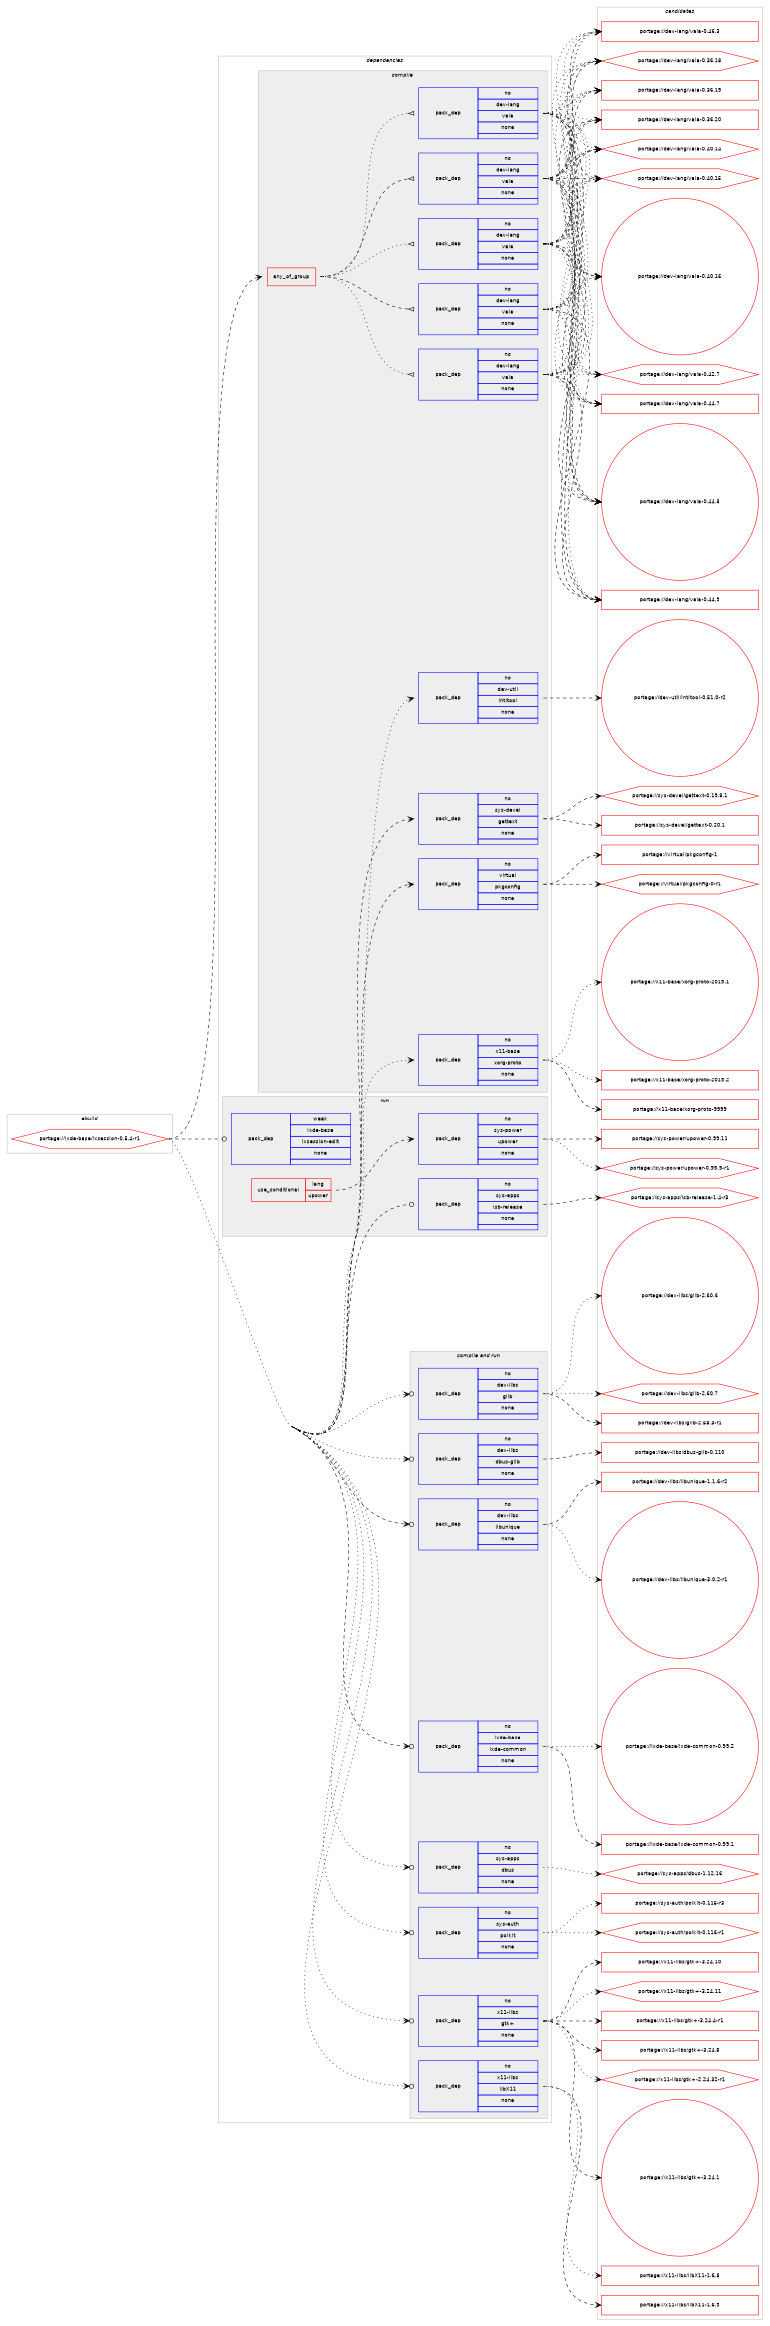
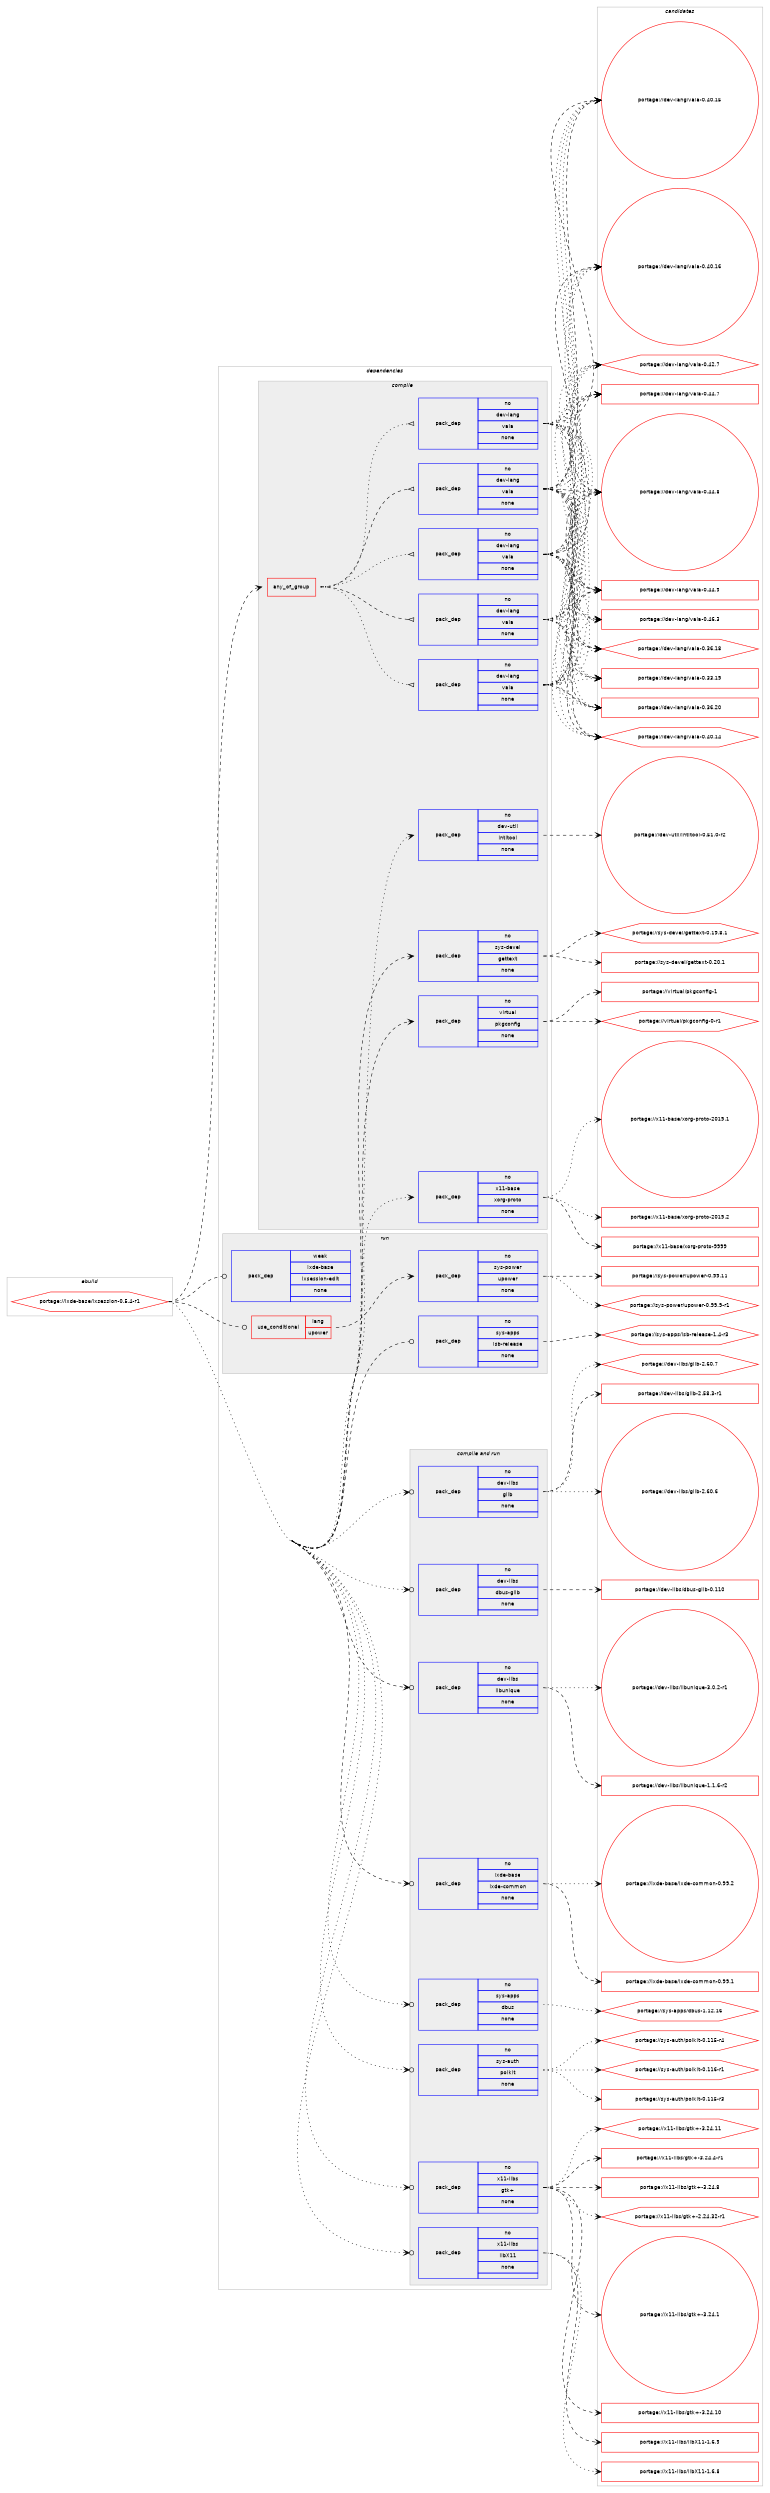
(680, 90) -> (680, 678)
(680, 179) -> (680, 100)
none -> (206, 1313)
none -> (680, 2041)
